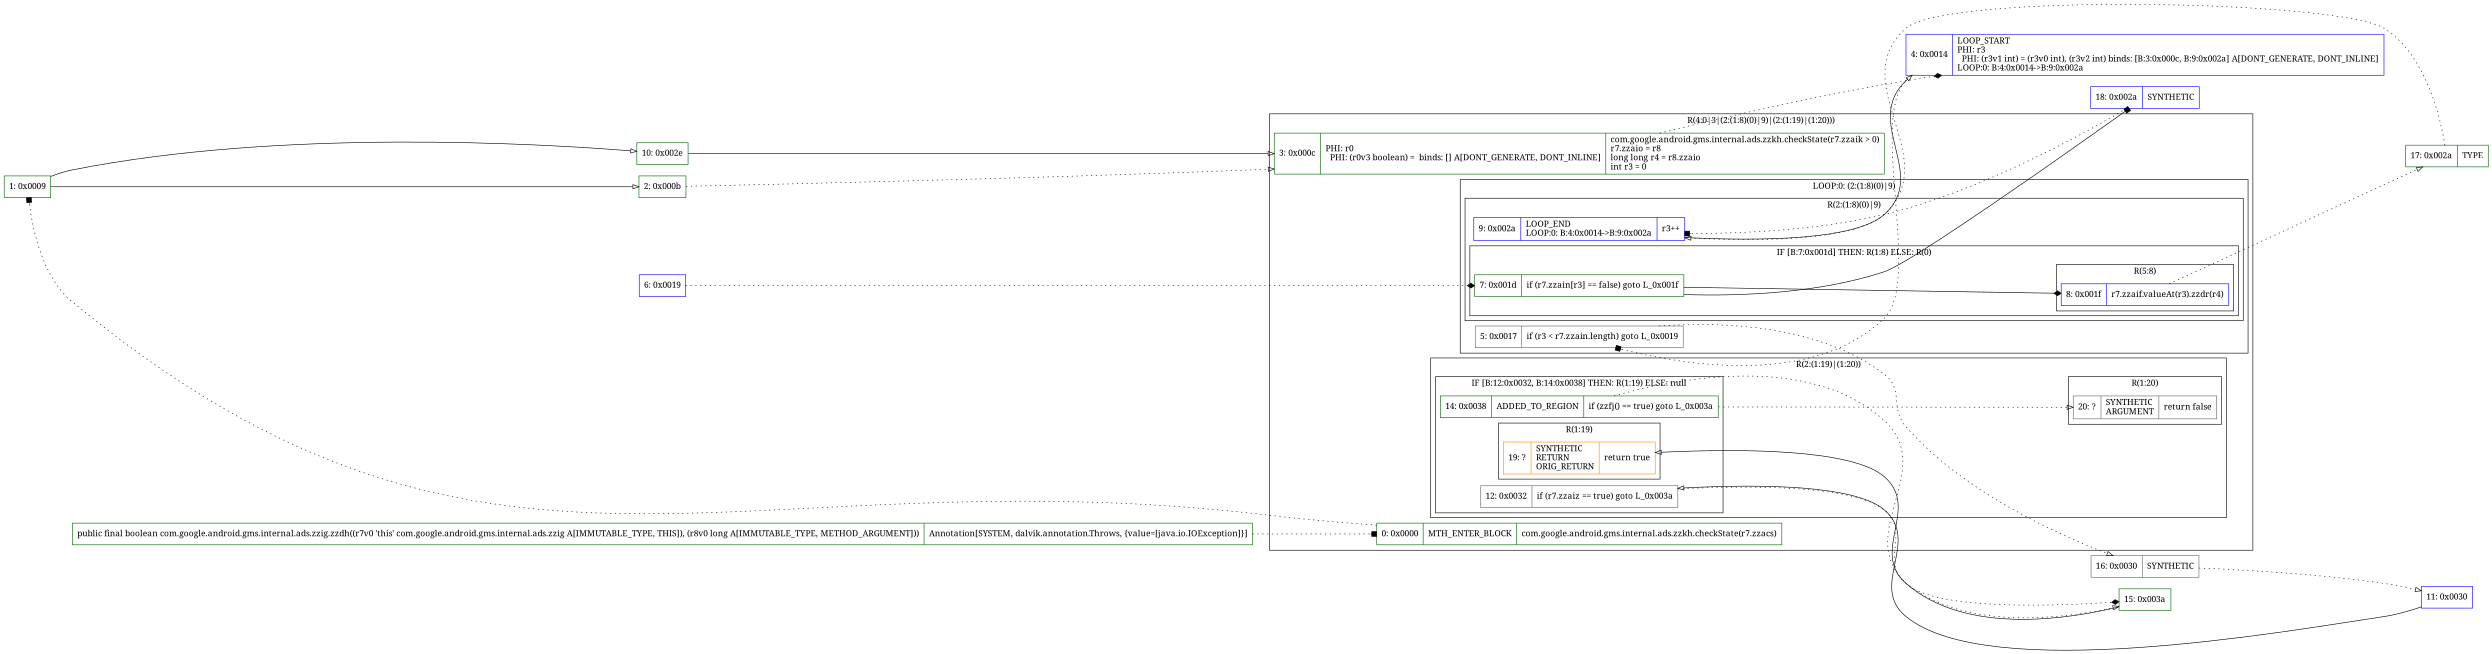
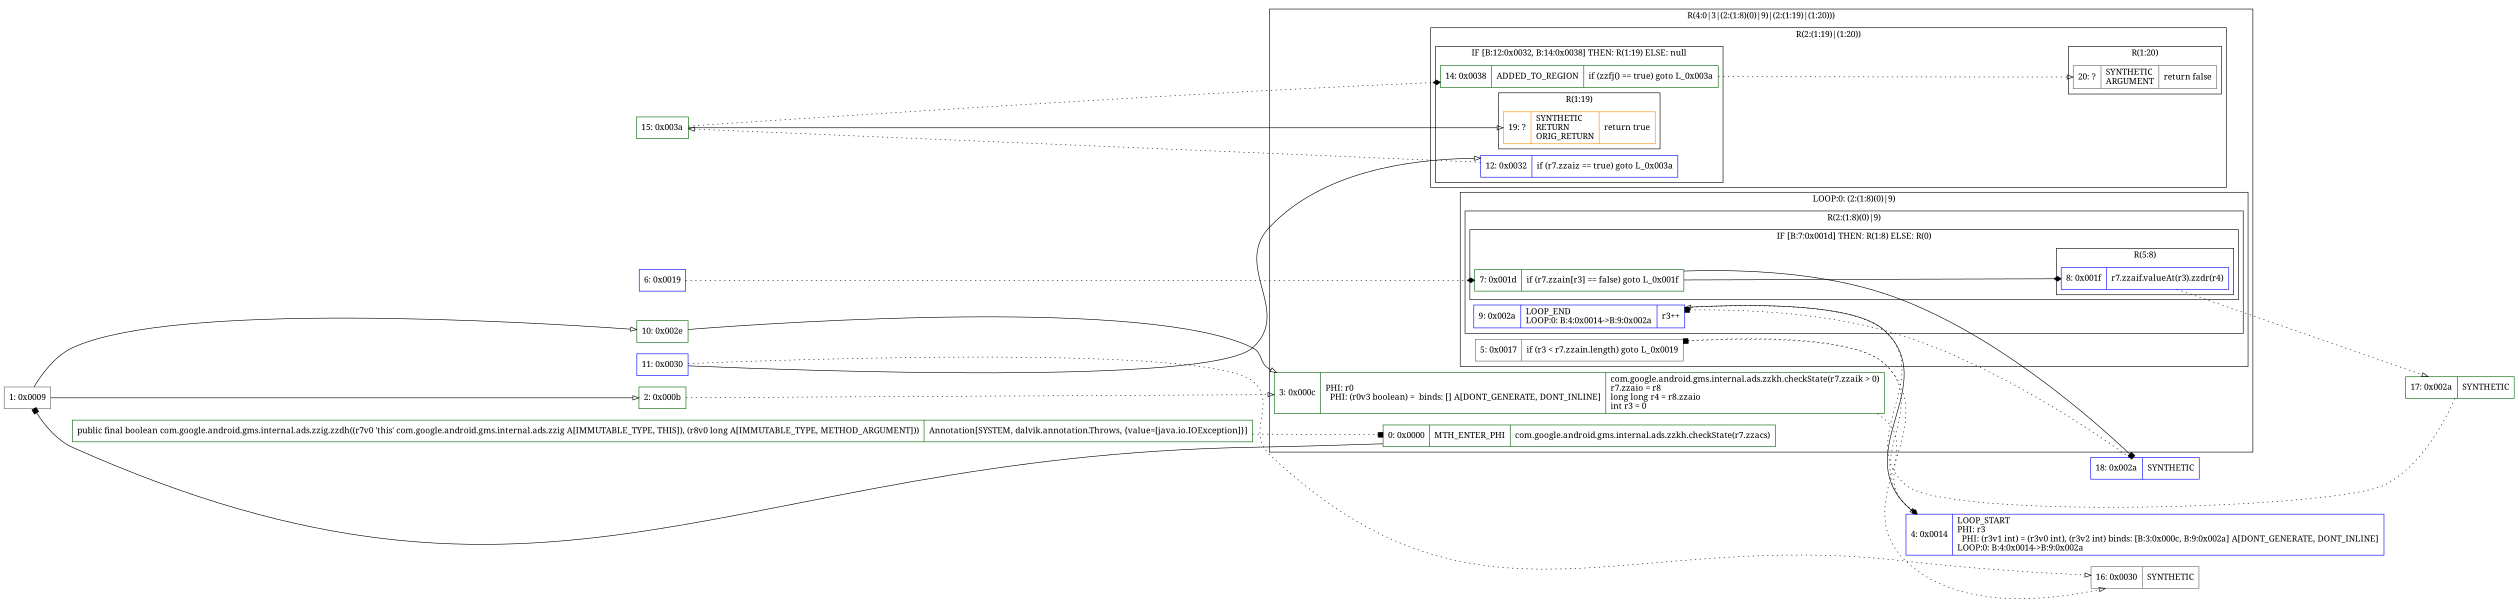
(2473, 156) -> (2486, 387)
(27, 187) -> (27, 398)
(1902, 466) -> (1061, 102)
(1579, 497) -> (1579, 166)
(644, 513) -> (698, 521)
(1470, 534) -> (1470, 436)
(2308, 575) -> (1349, 516)
